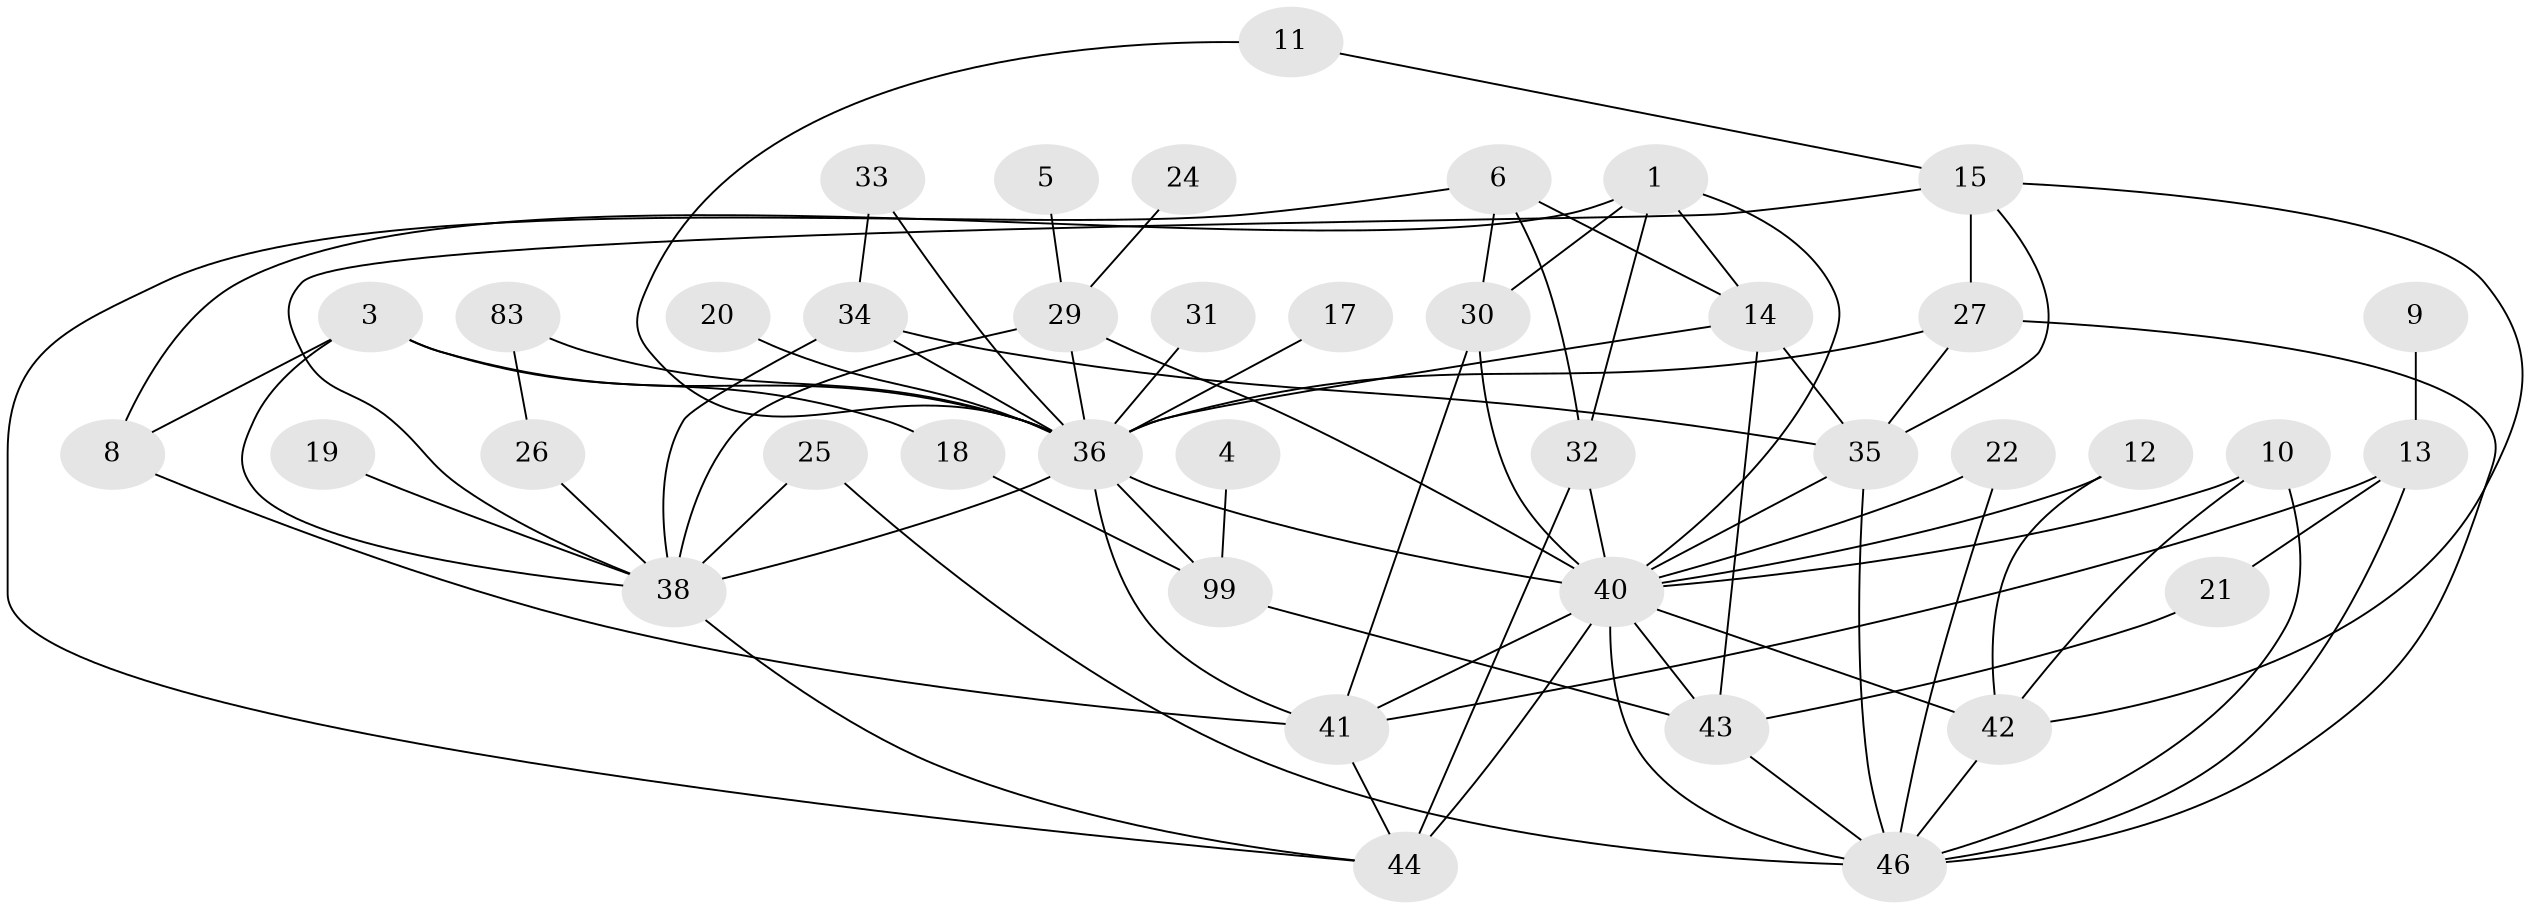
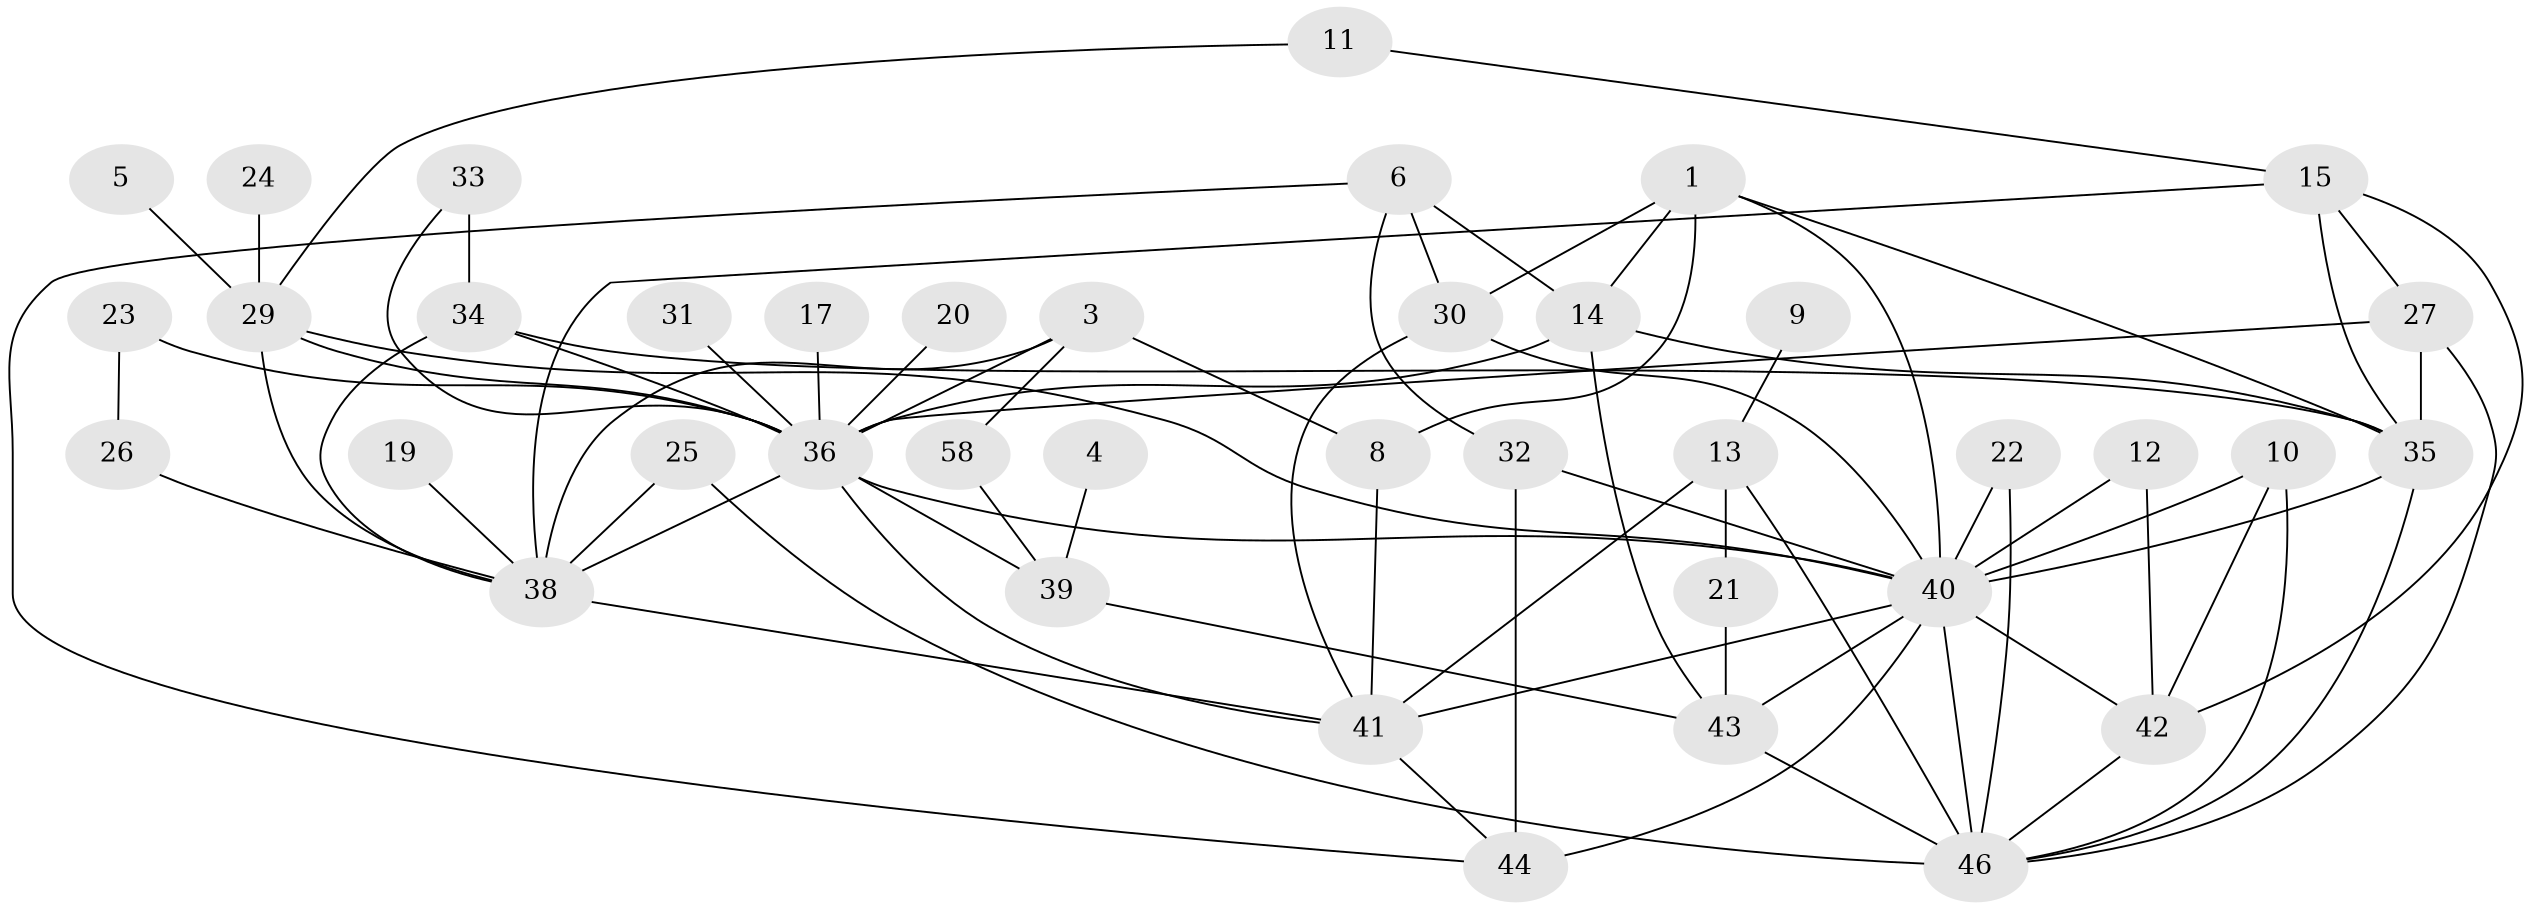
(717, 192) -> (748, 73)
(508, 317) -> (120, 317)
(1619, 317) -> (2062, 308)
(953, 455) -> (958, 455)
(1220, 592) -> (1057, 592)
(1010, 791) -> (938, 658)
